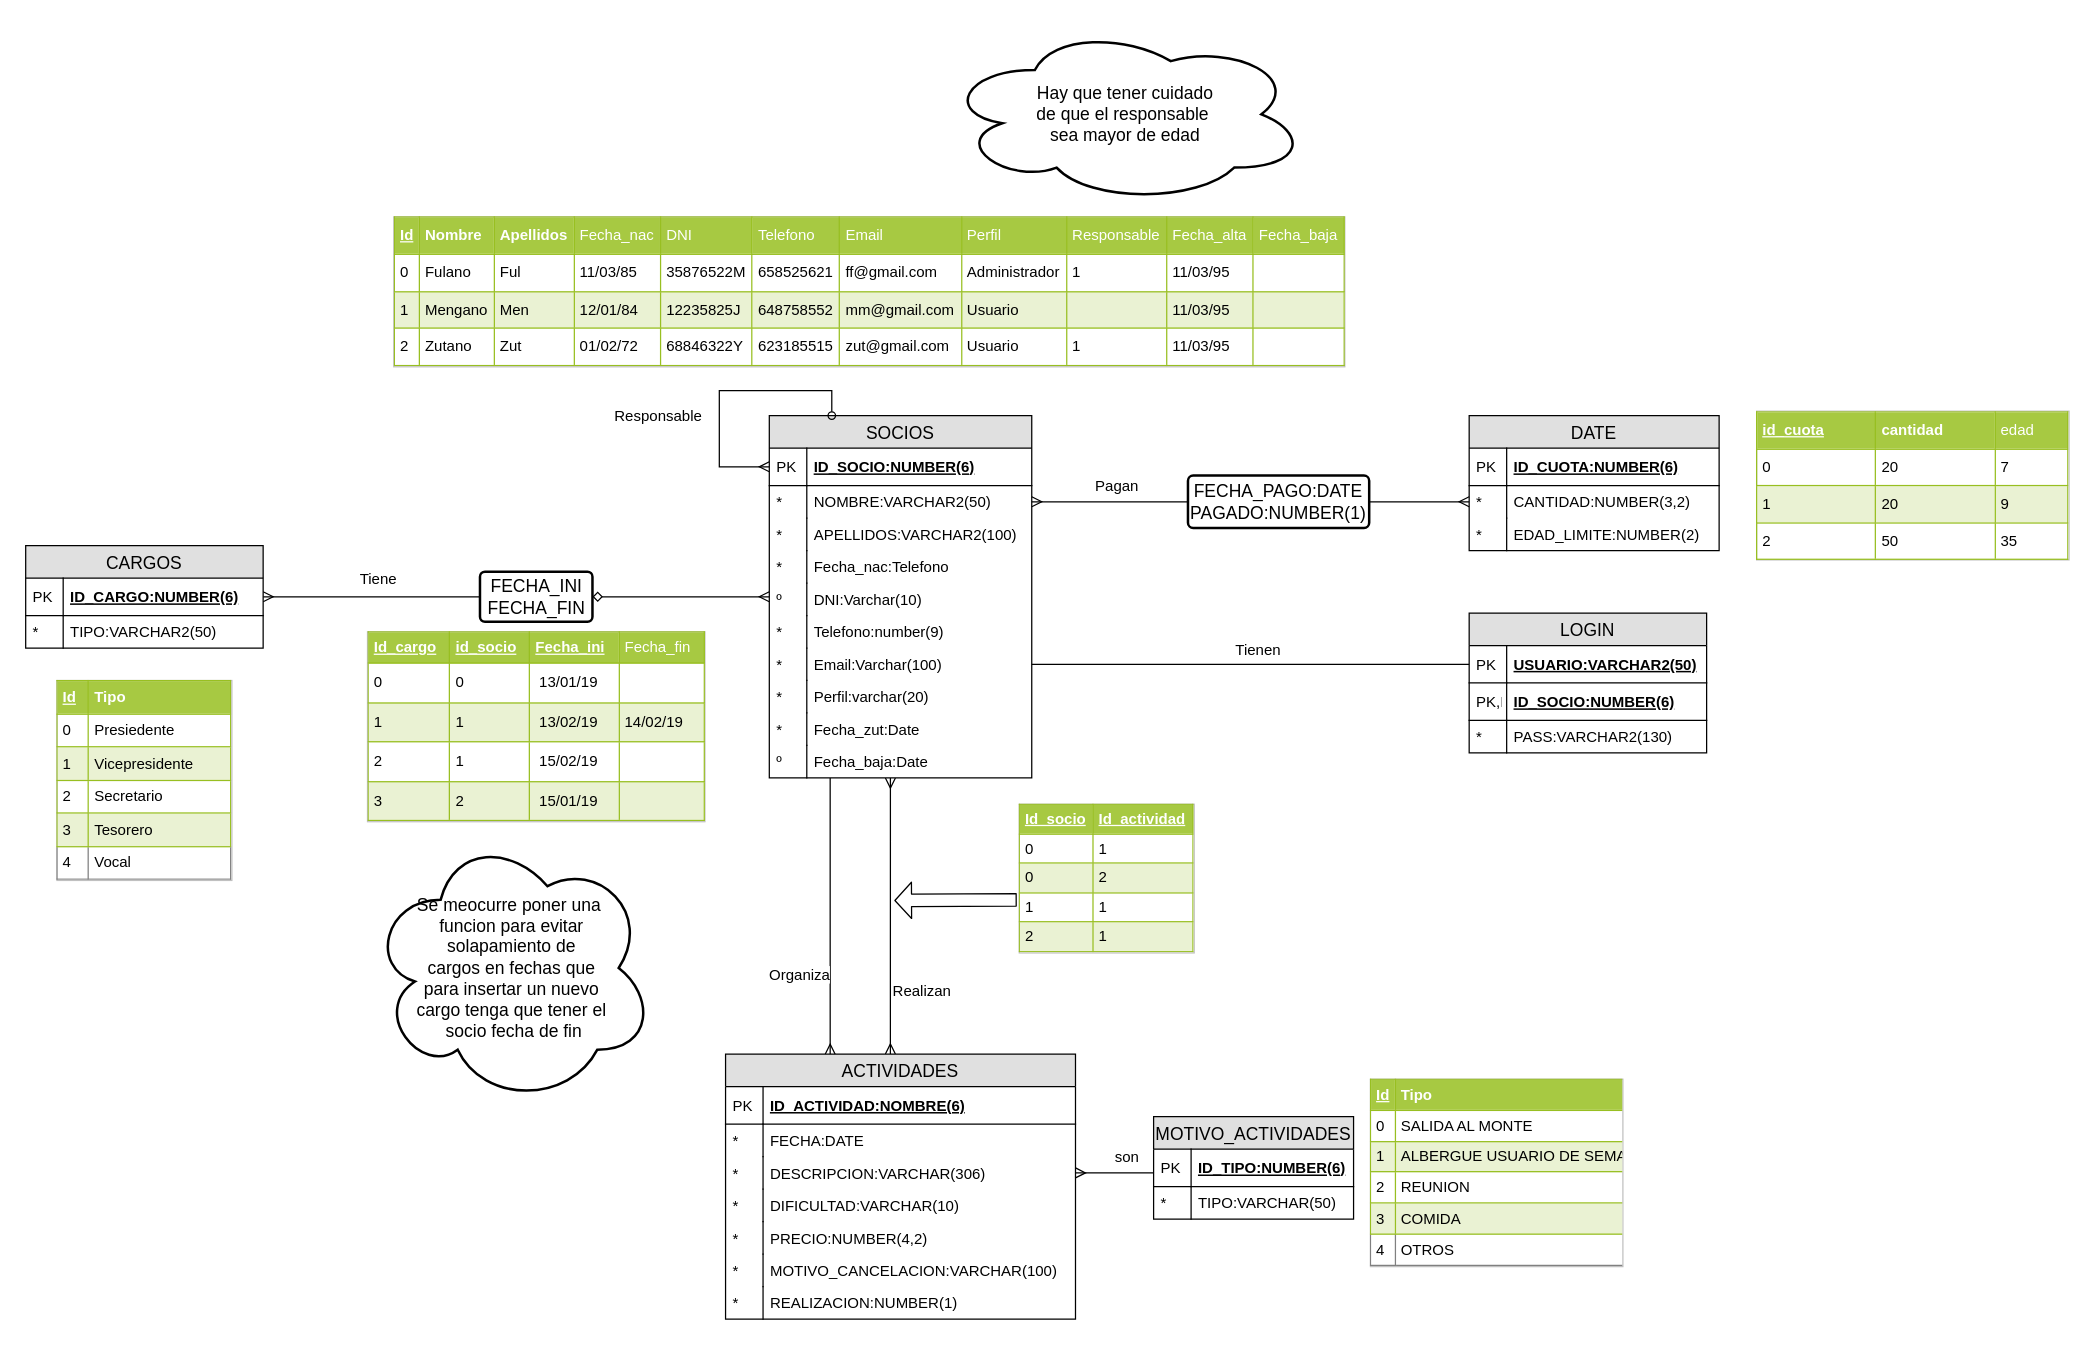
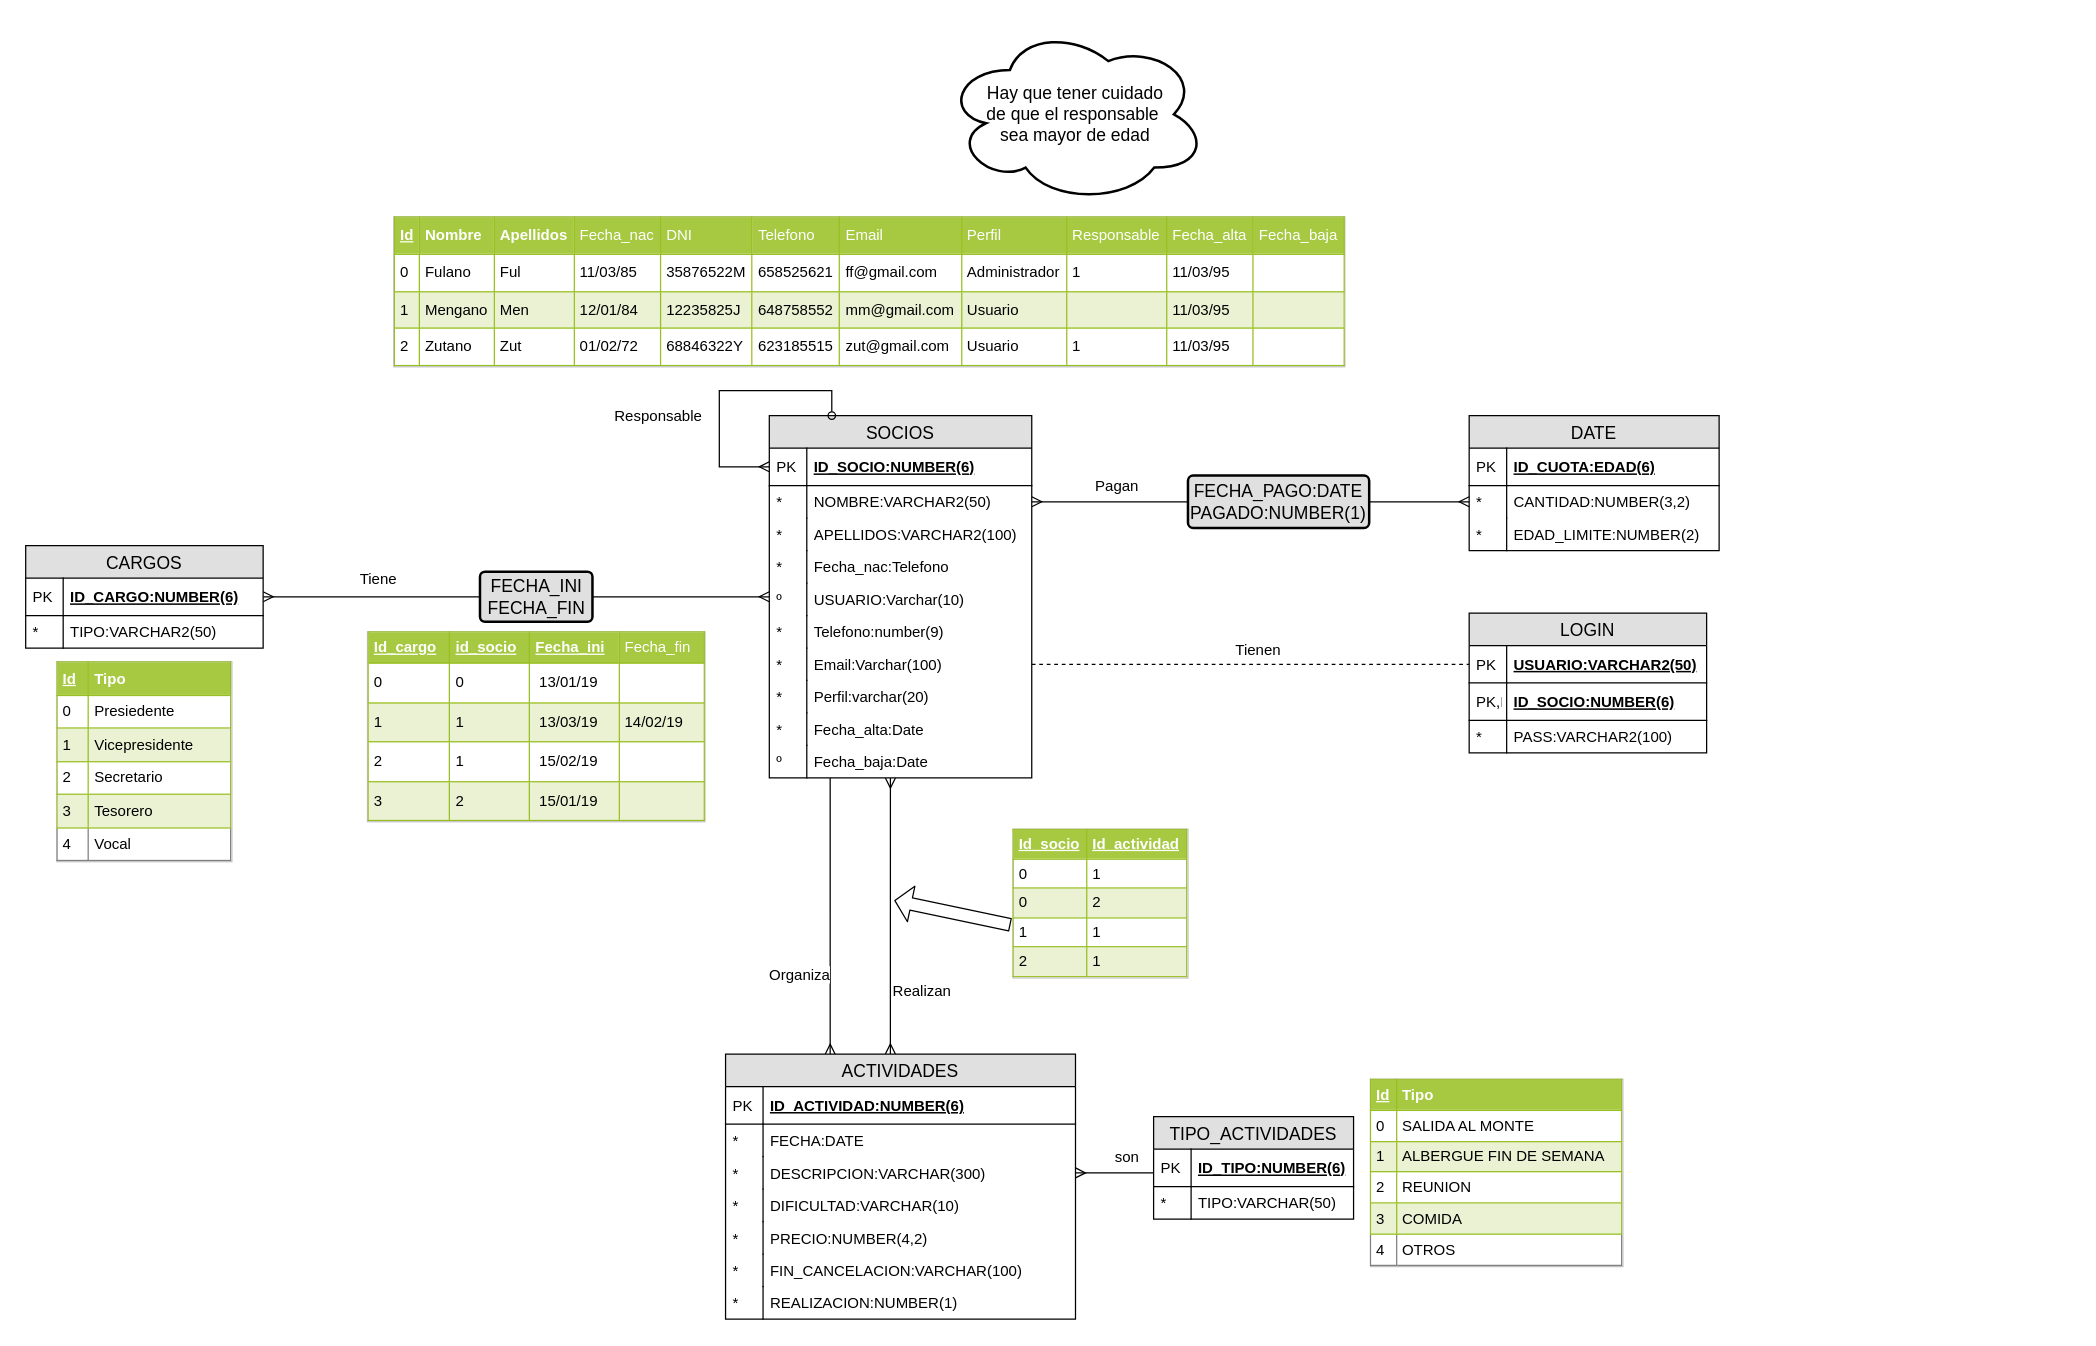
(1126, 114) -> (1076, 114)
(1587, 468) -> (1579, 468)
(1913, 486) -> none
(1279, 502) -> (1279, 502)
(536, 597) -> (536, 597)
(603, 597) -> (598, 597)
(875, 600) -> (892, 600)
(1251, 664) -> (1251, 664)
(501, 722) -> (501, 722)
(871, 730) -> (873, 730)
(1587, 738) -> (1587, 738)
(144, 781) -> (144, 762)
(1107, 879) -> (1101, 904)
(512, 968) -> none
(860, 1106) -> (860, 1106)
(1478, 1133) -> (1461, 1133)
(1253, 1134) -> (1253, 1134)
(869, 1174) -> (869, 1174)
(898, 1271) -> (886, 1271)
